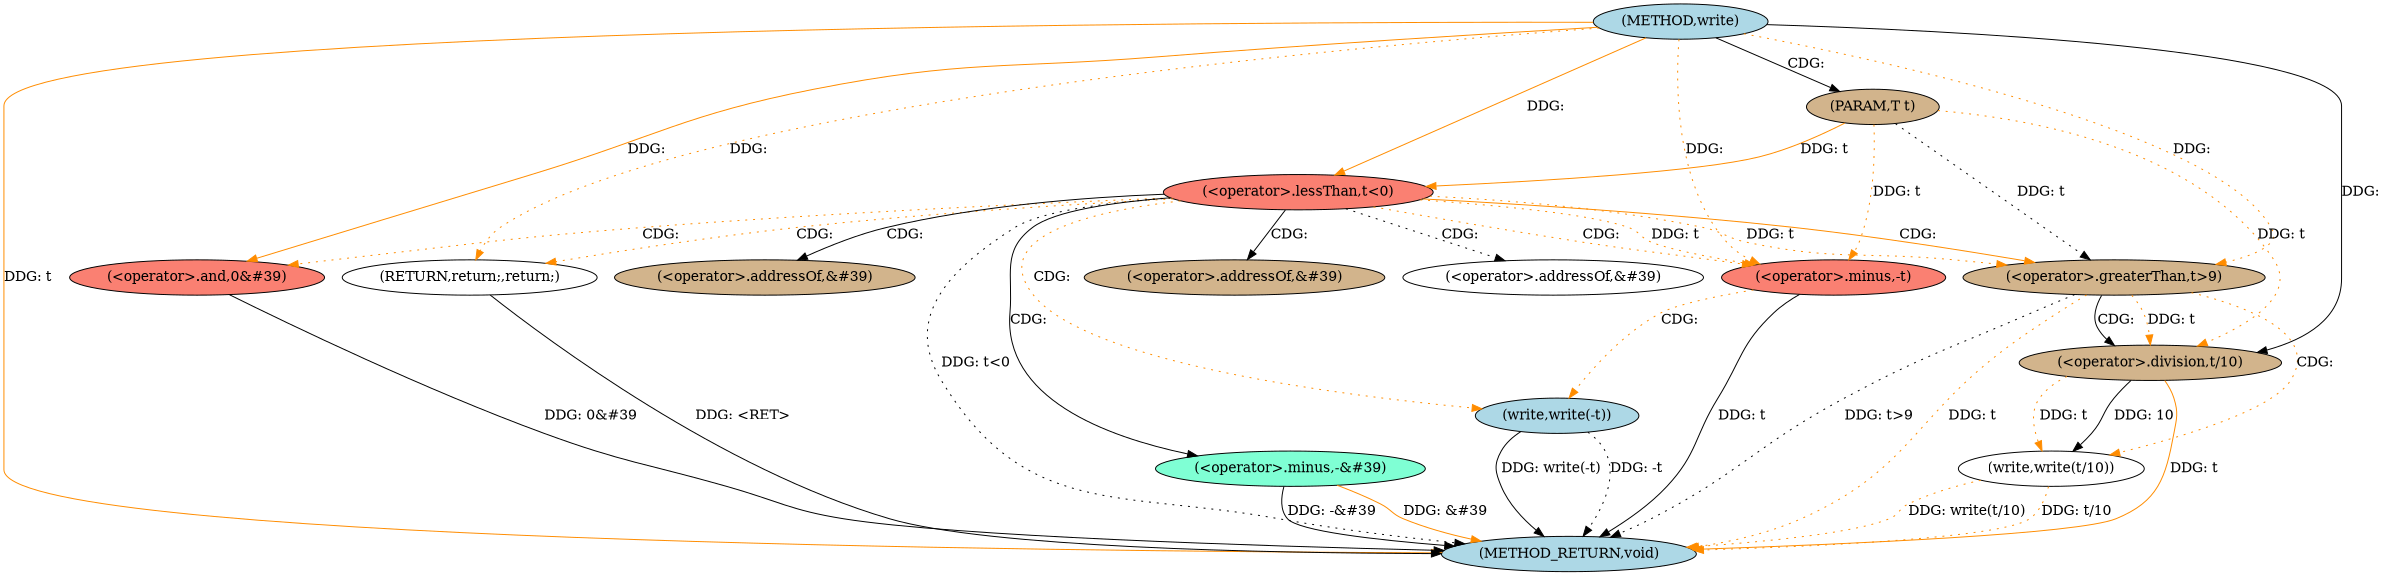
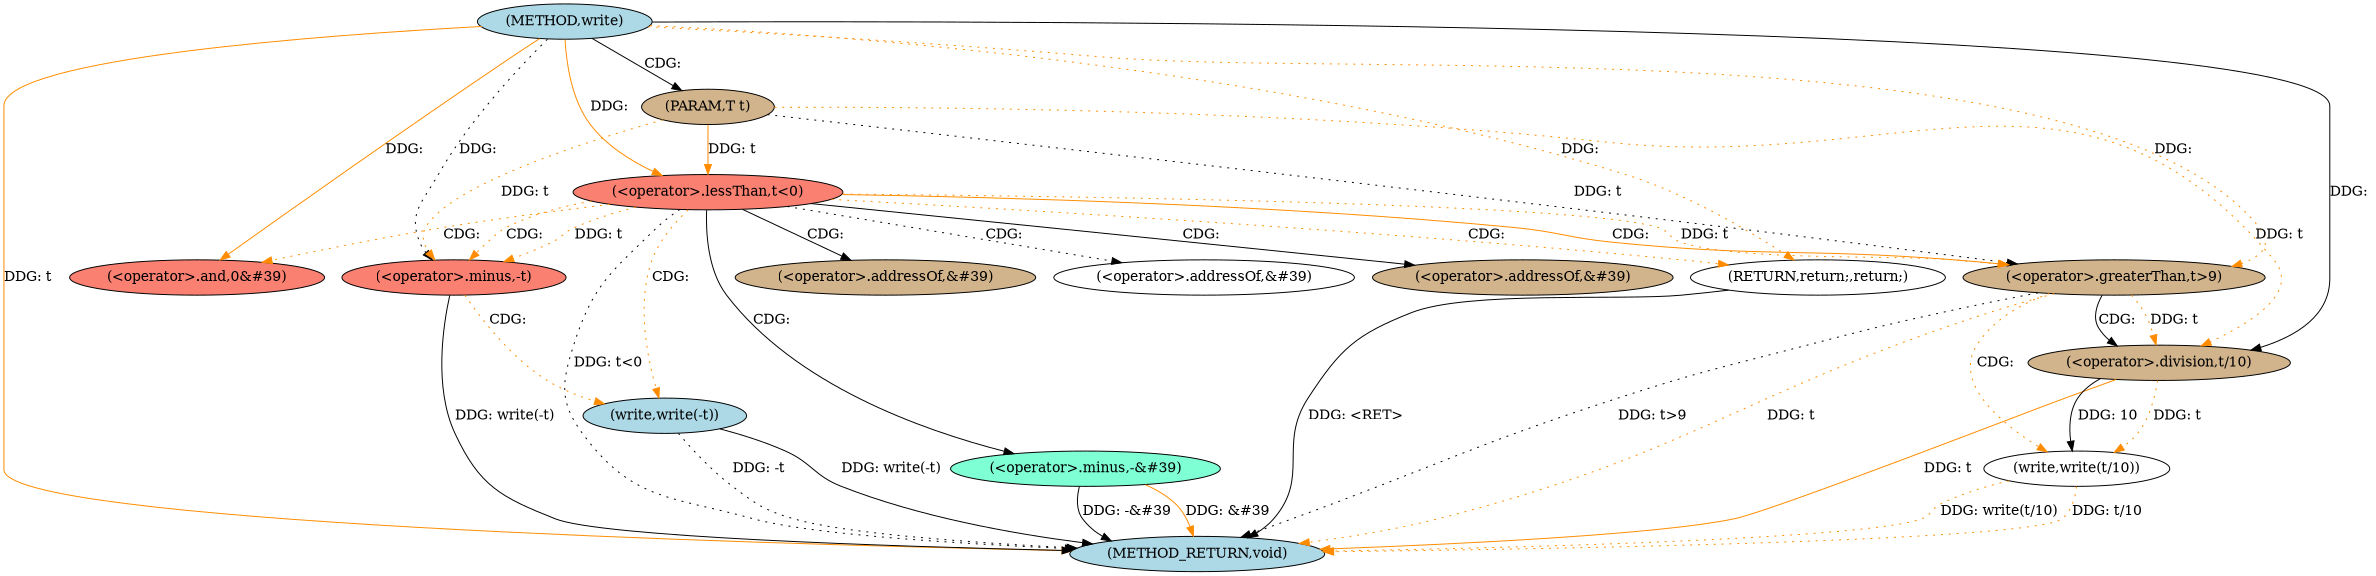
(1687, 160) -> (462, 138)
(1742, 416) -> (505, 416)
(812, 513) -> none
